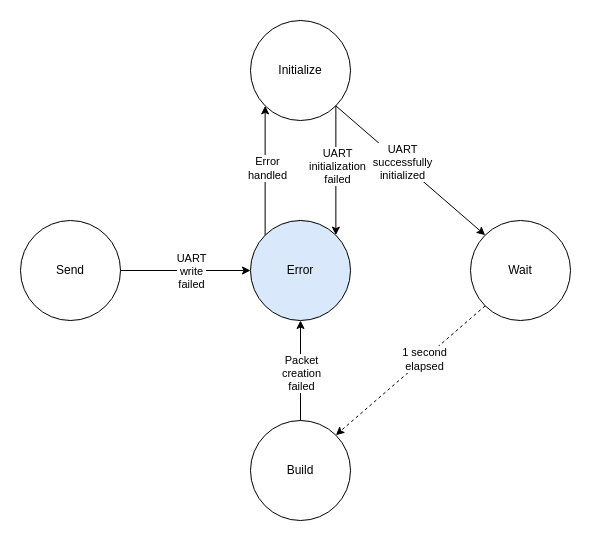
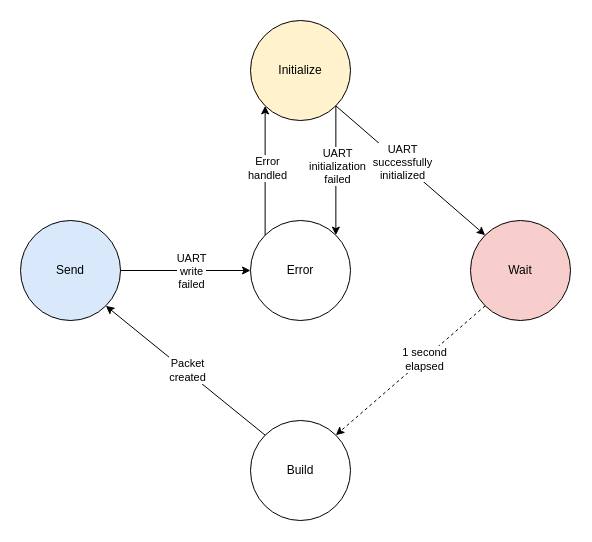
(301, 71) -> (301, 71)
(71, 271) -> (71, 271)
(301, 271) -> (301, 271)
(521, 271) -> (521, 271)
none -> (188, 373)
(301, 374) -> none
